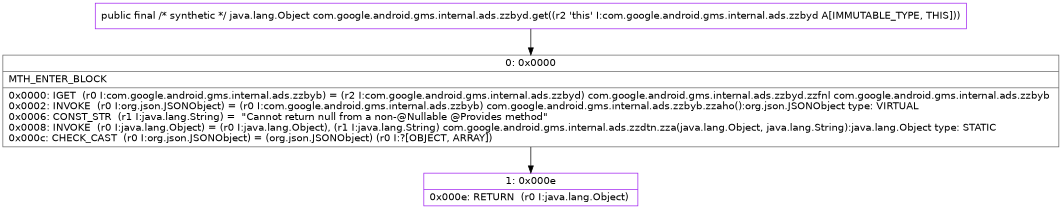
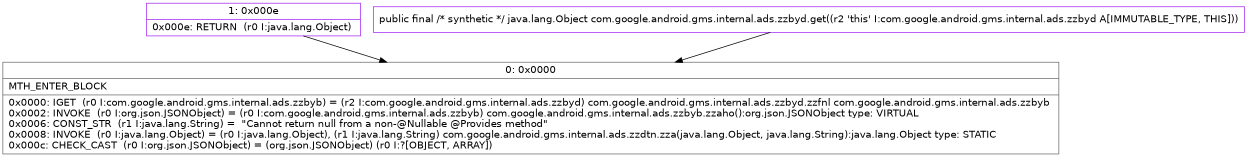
(531, 156) -> (342, 48)
